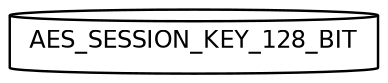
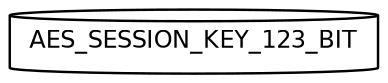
(194, 42) -> (194, 42)
